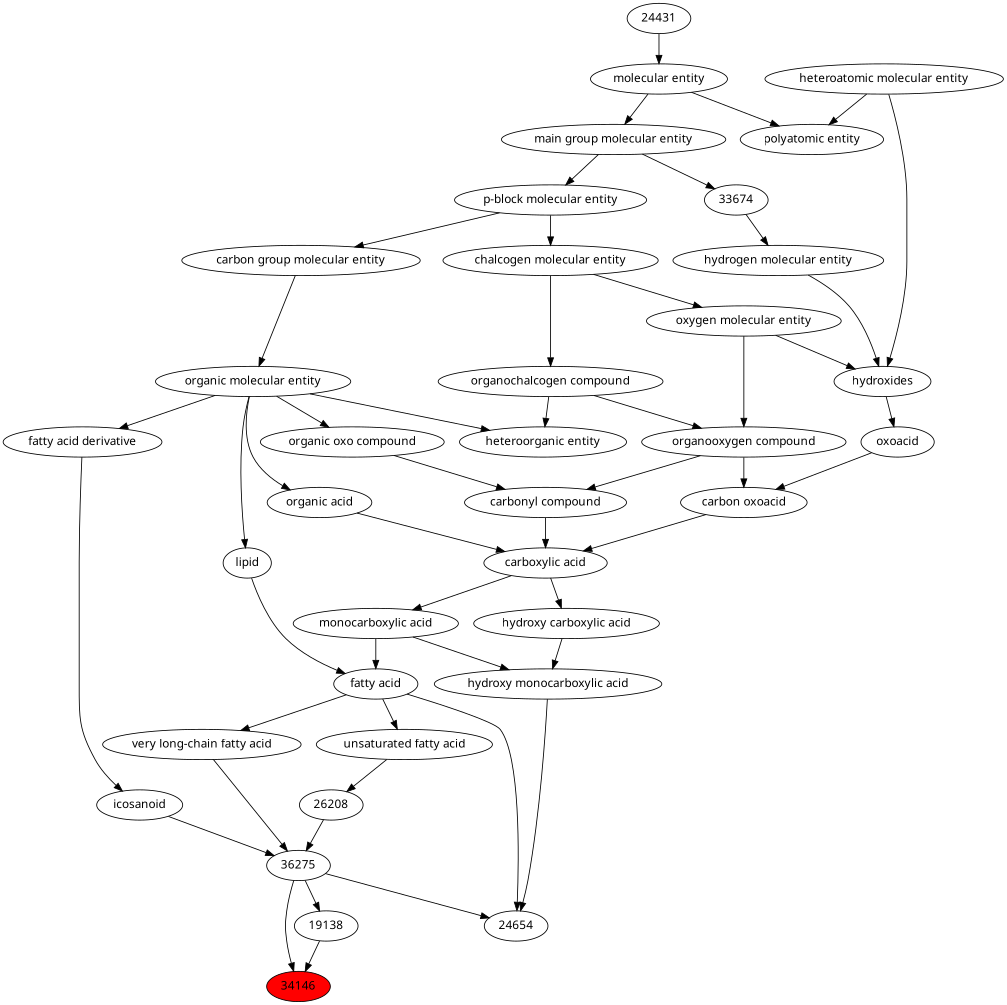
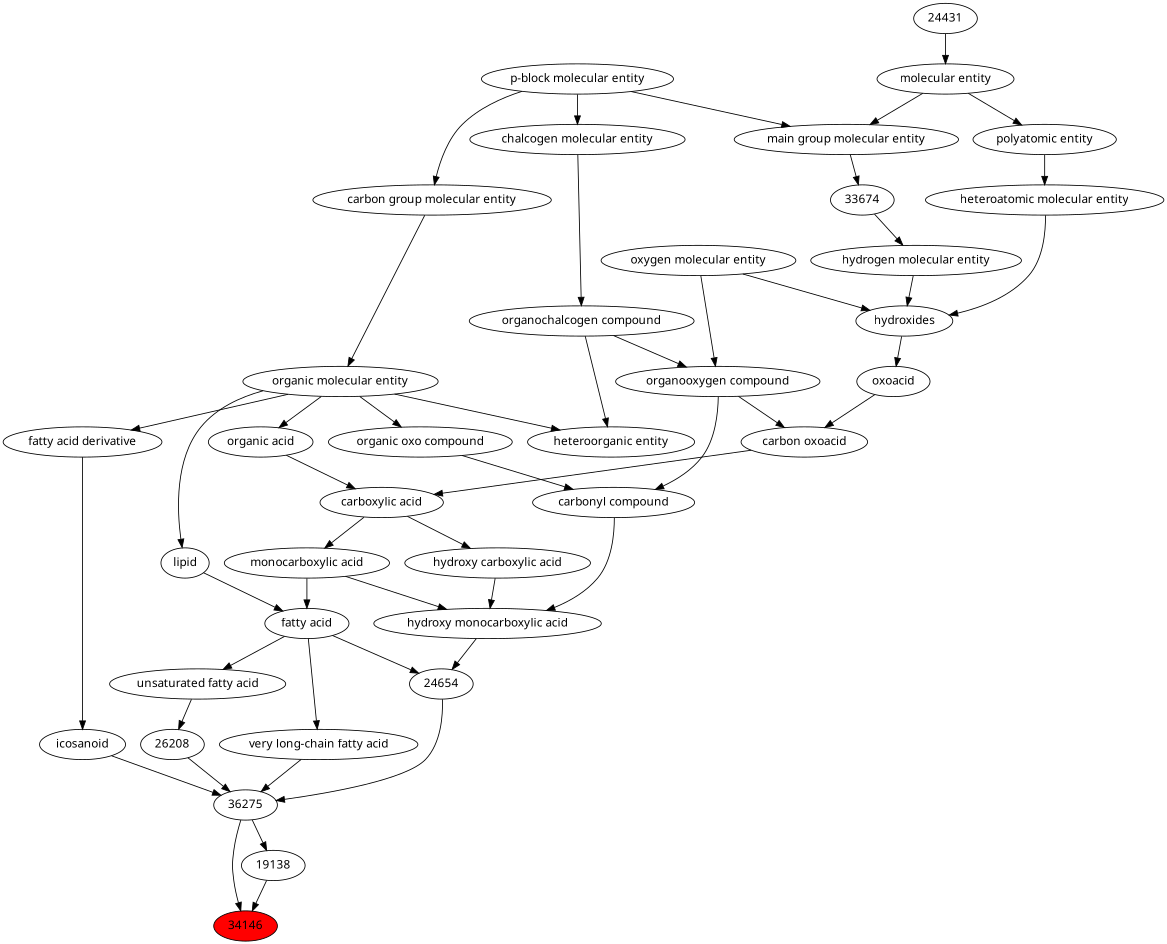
(851, 107) -> (1045, 166)
(585, 167) -> (706, 108)
(644, 290) -> none
(546, 529) -> (601, 574)
(403, 895) -> (388, 778)
